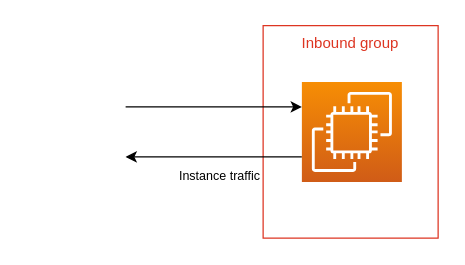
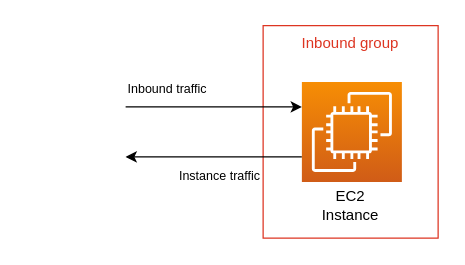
none -> (183, 88)
none -> (351, 206)
